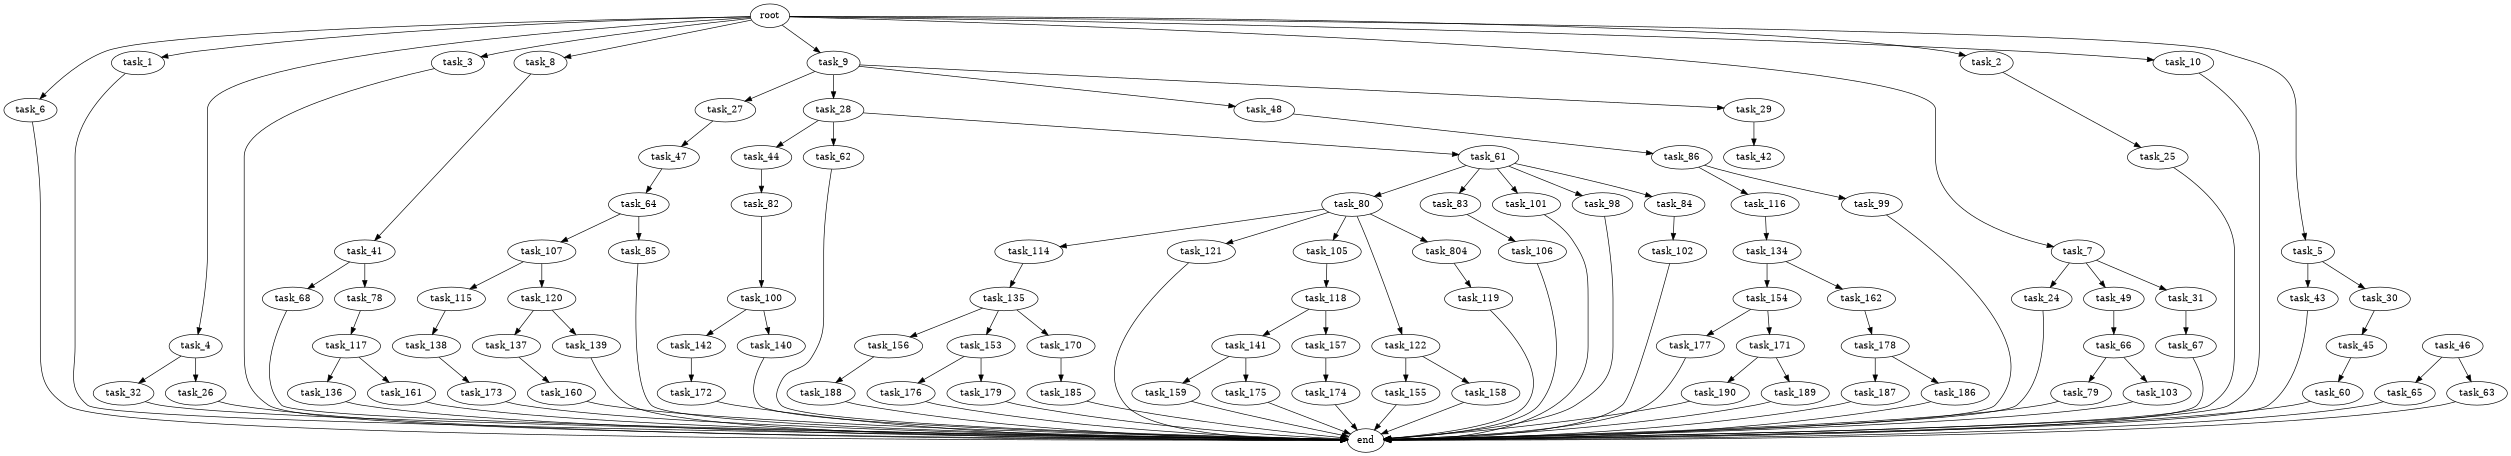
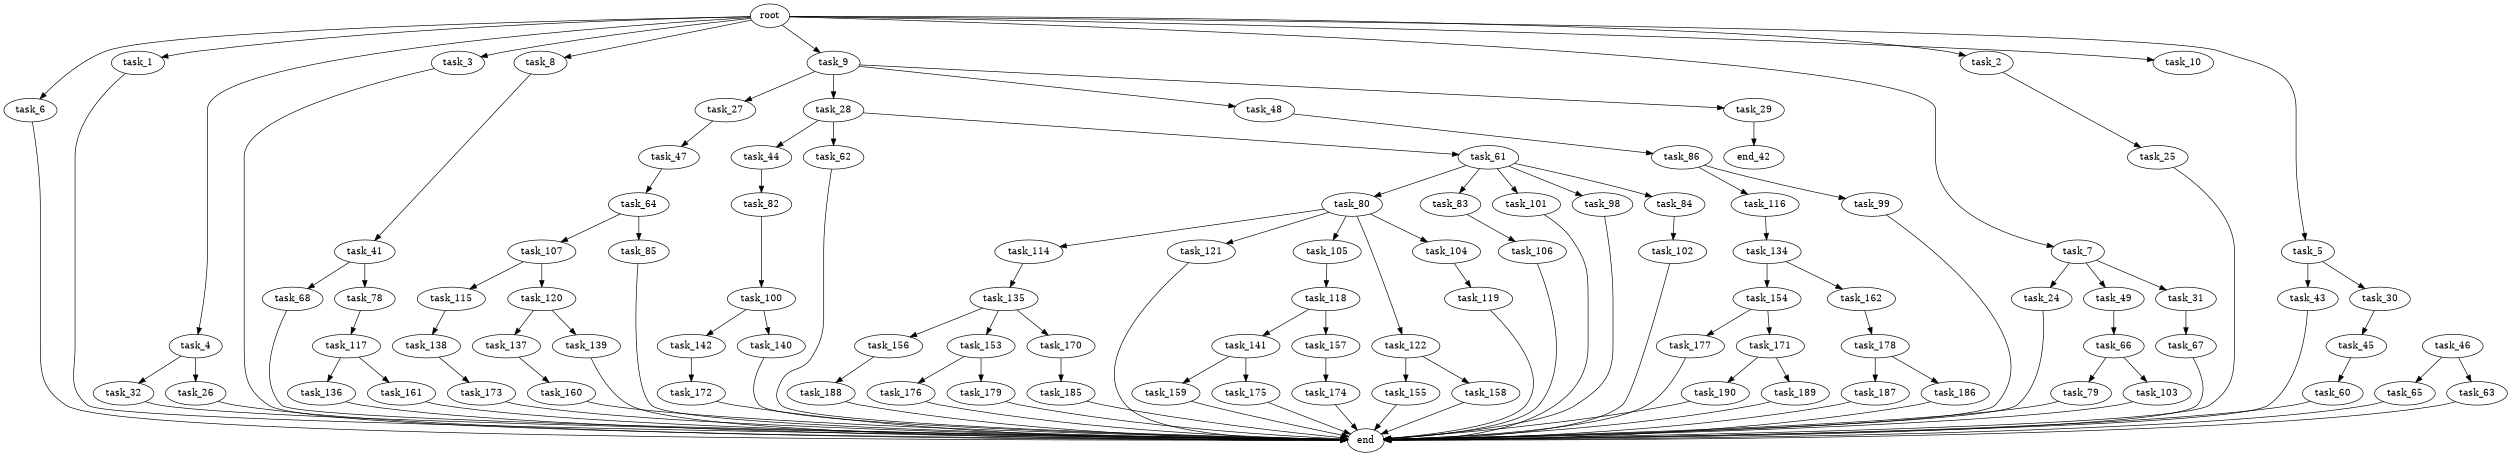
(1754, 157) -> (1754, 157)
(1446, 252) -> (1446, 252)
(2233, 402) -> none
